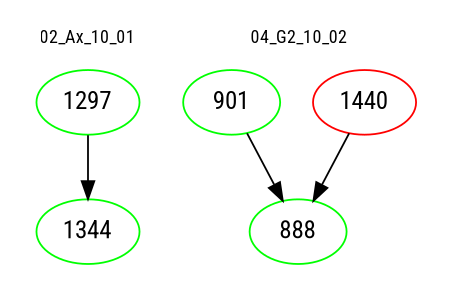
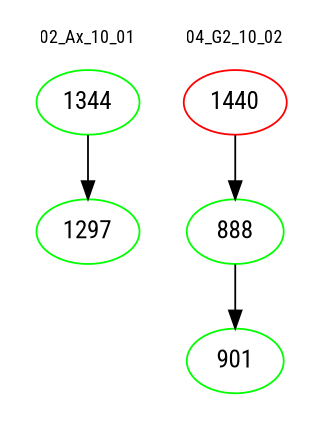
(88, 158) -> (88, 158)
(261, 159) -> (235, 288)
